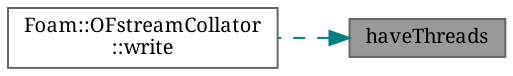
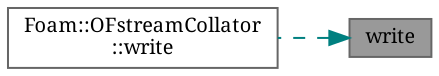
(427, 38) -> (390, 38)
